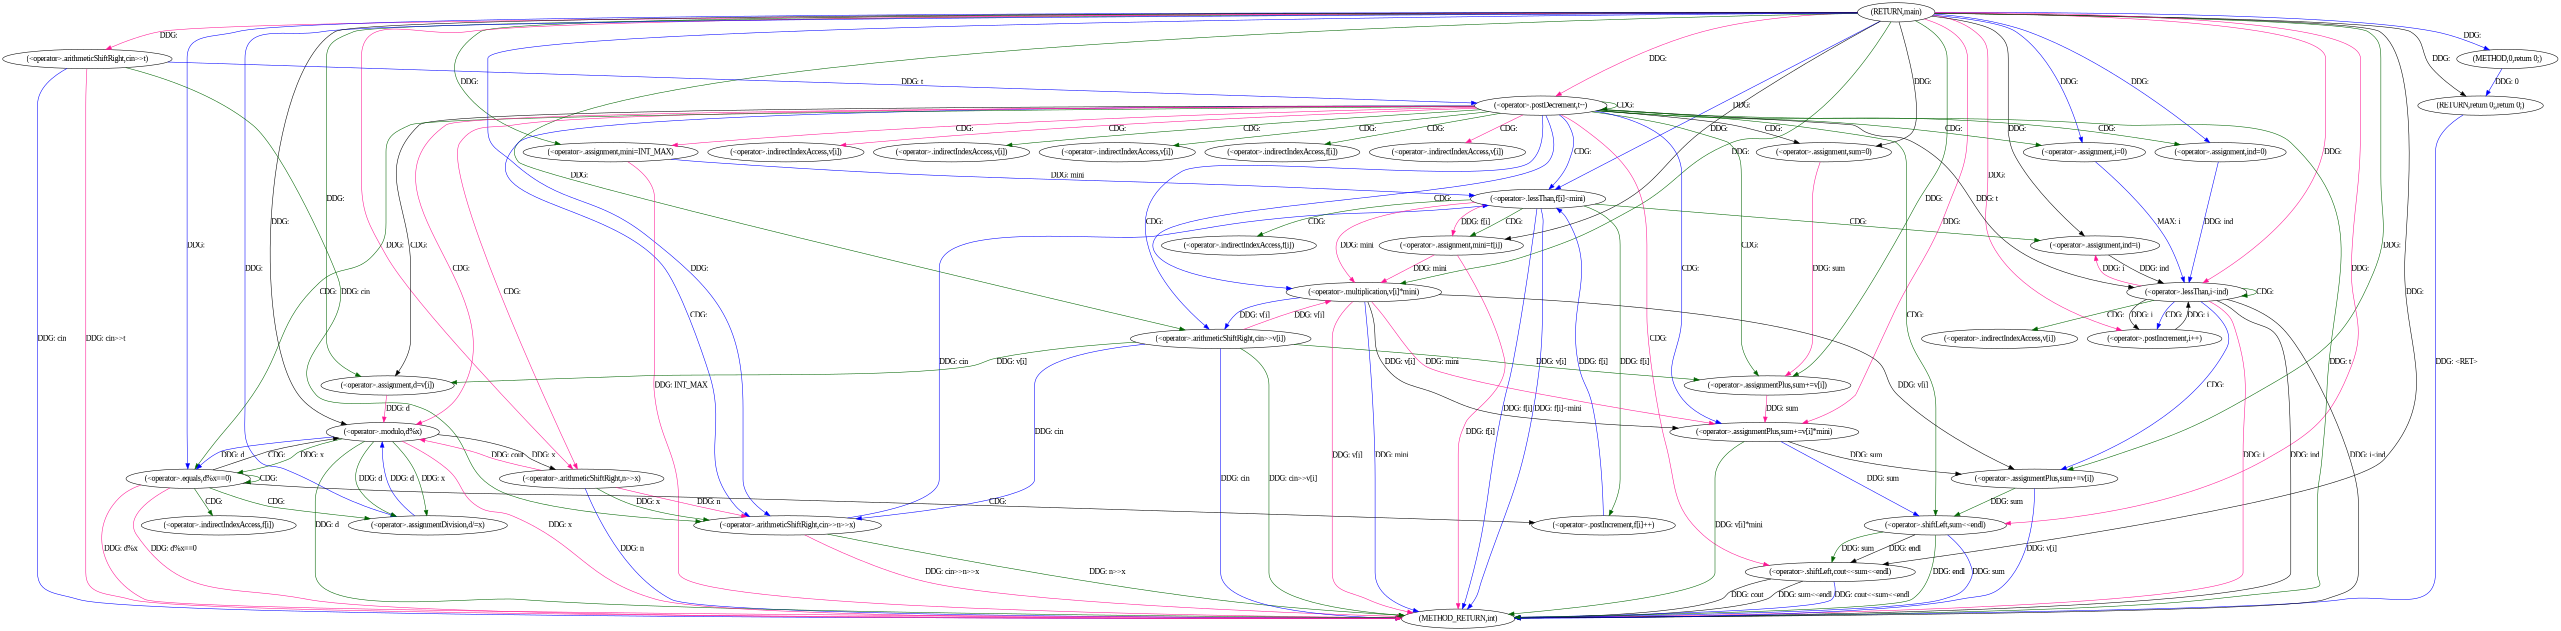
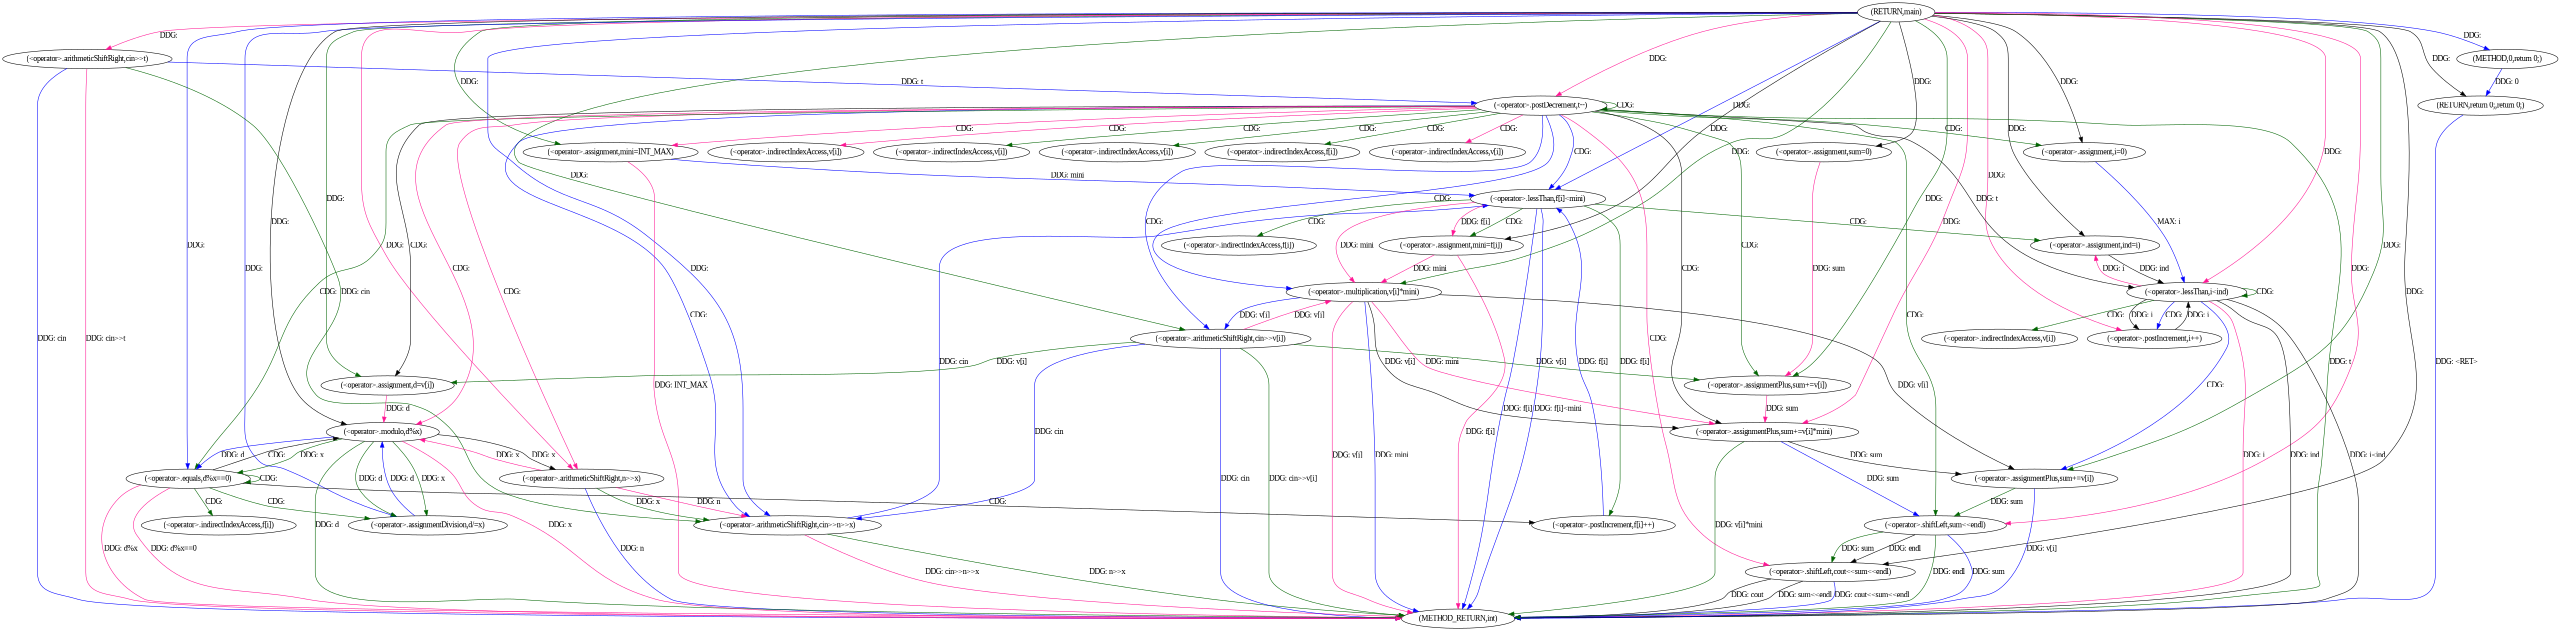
(2032, 45) -> (2032, 45)
(1702, 121) -> none
(2221, 152) -> none
(1682, 251) -> (1682, 251)
(508, 455) -> (508, 455)
